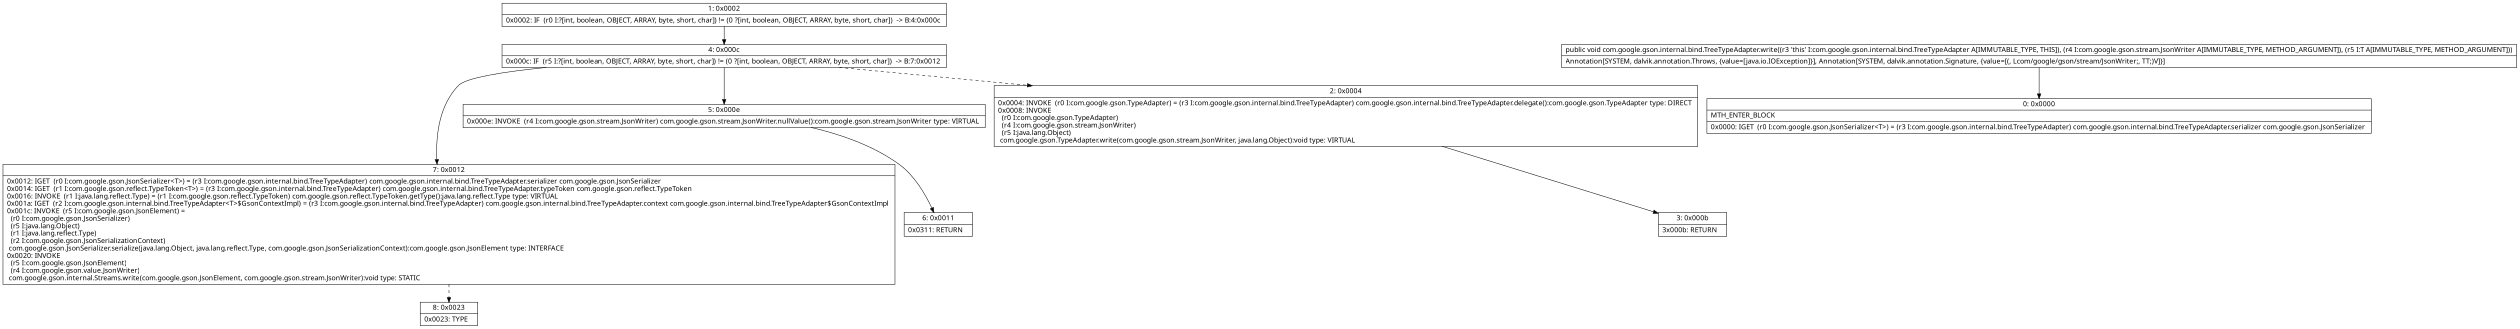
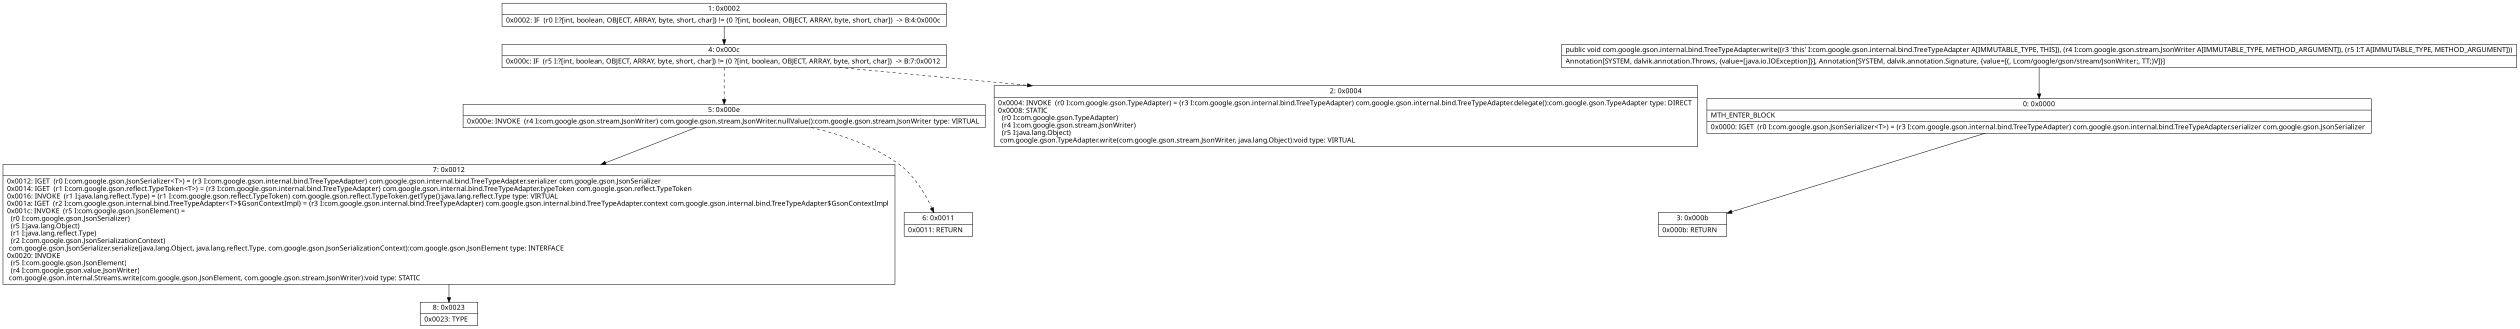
(463, 82) -> (651, 145)
(724, 83) -> (724, 83)
(1027, 111) -> (1025, 111)
(882, 153) -> (882, 153)
(1548, 179) -> (1859, 172)
(938, 230) -> (938, 230)
(1693, 230) -> (1693, 230)
(449, 291) -> (449, 291)
